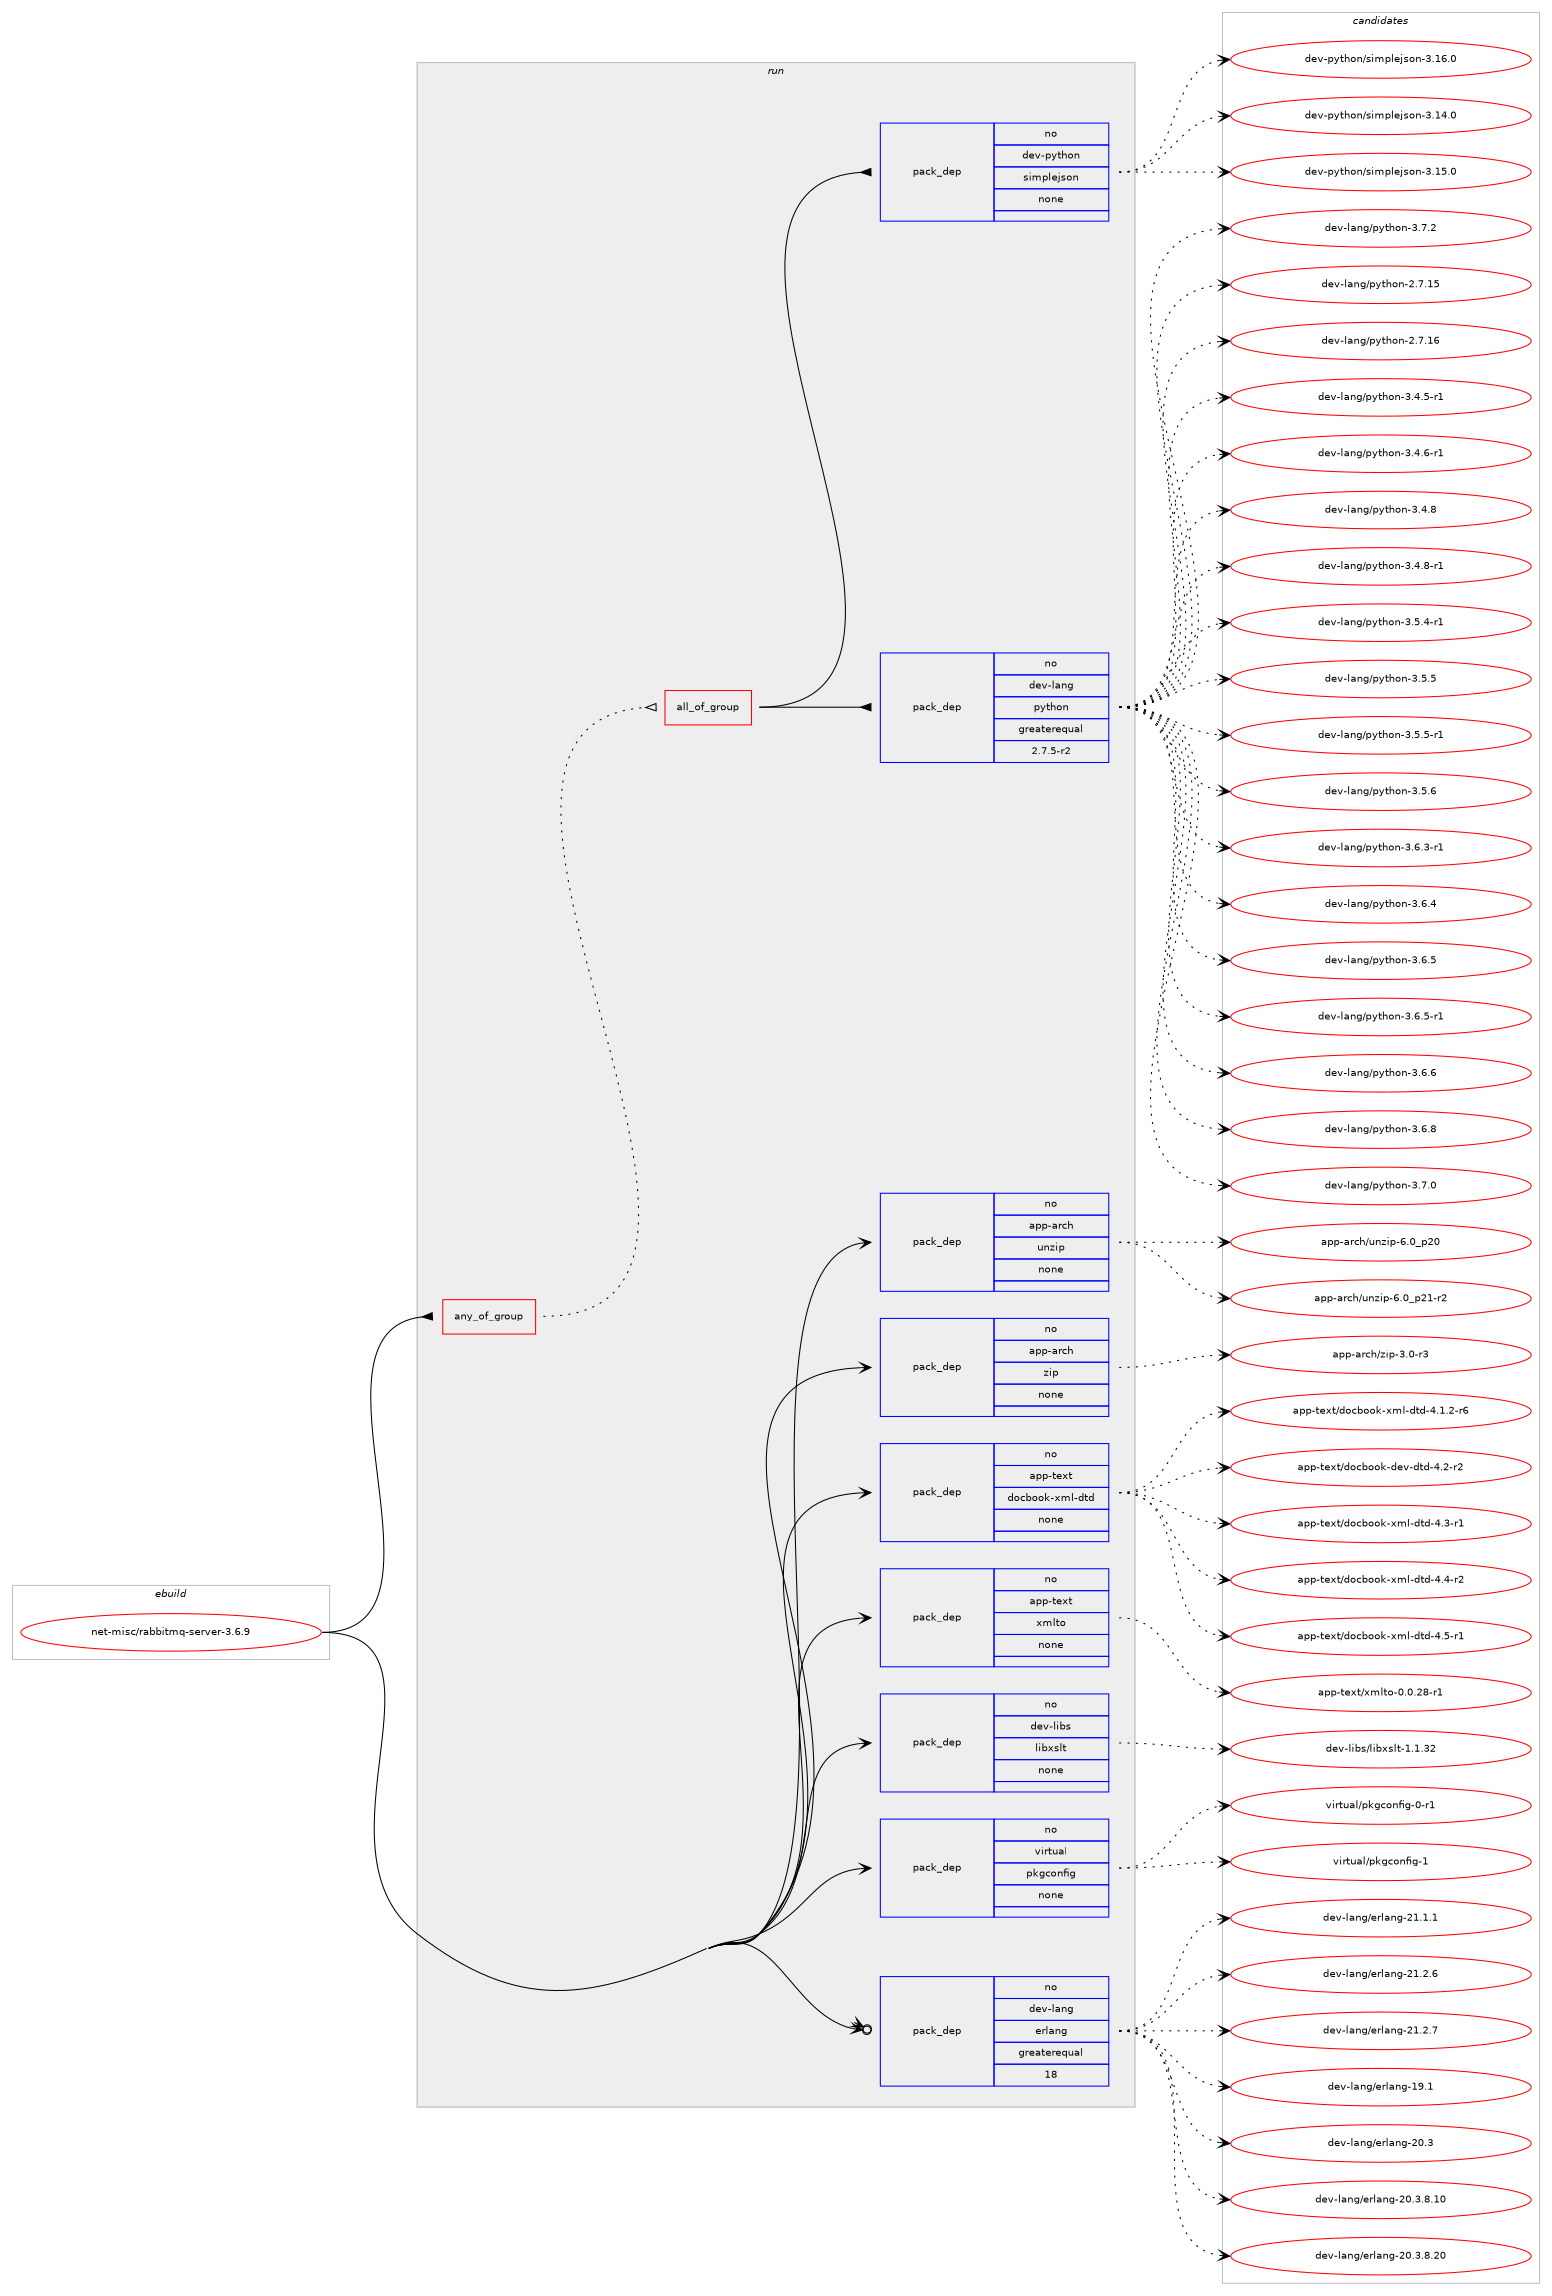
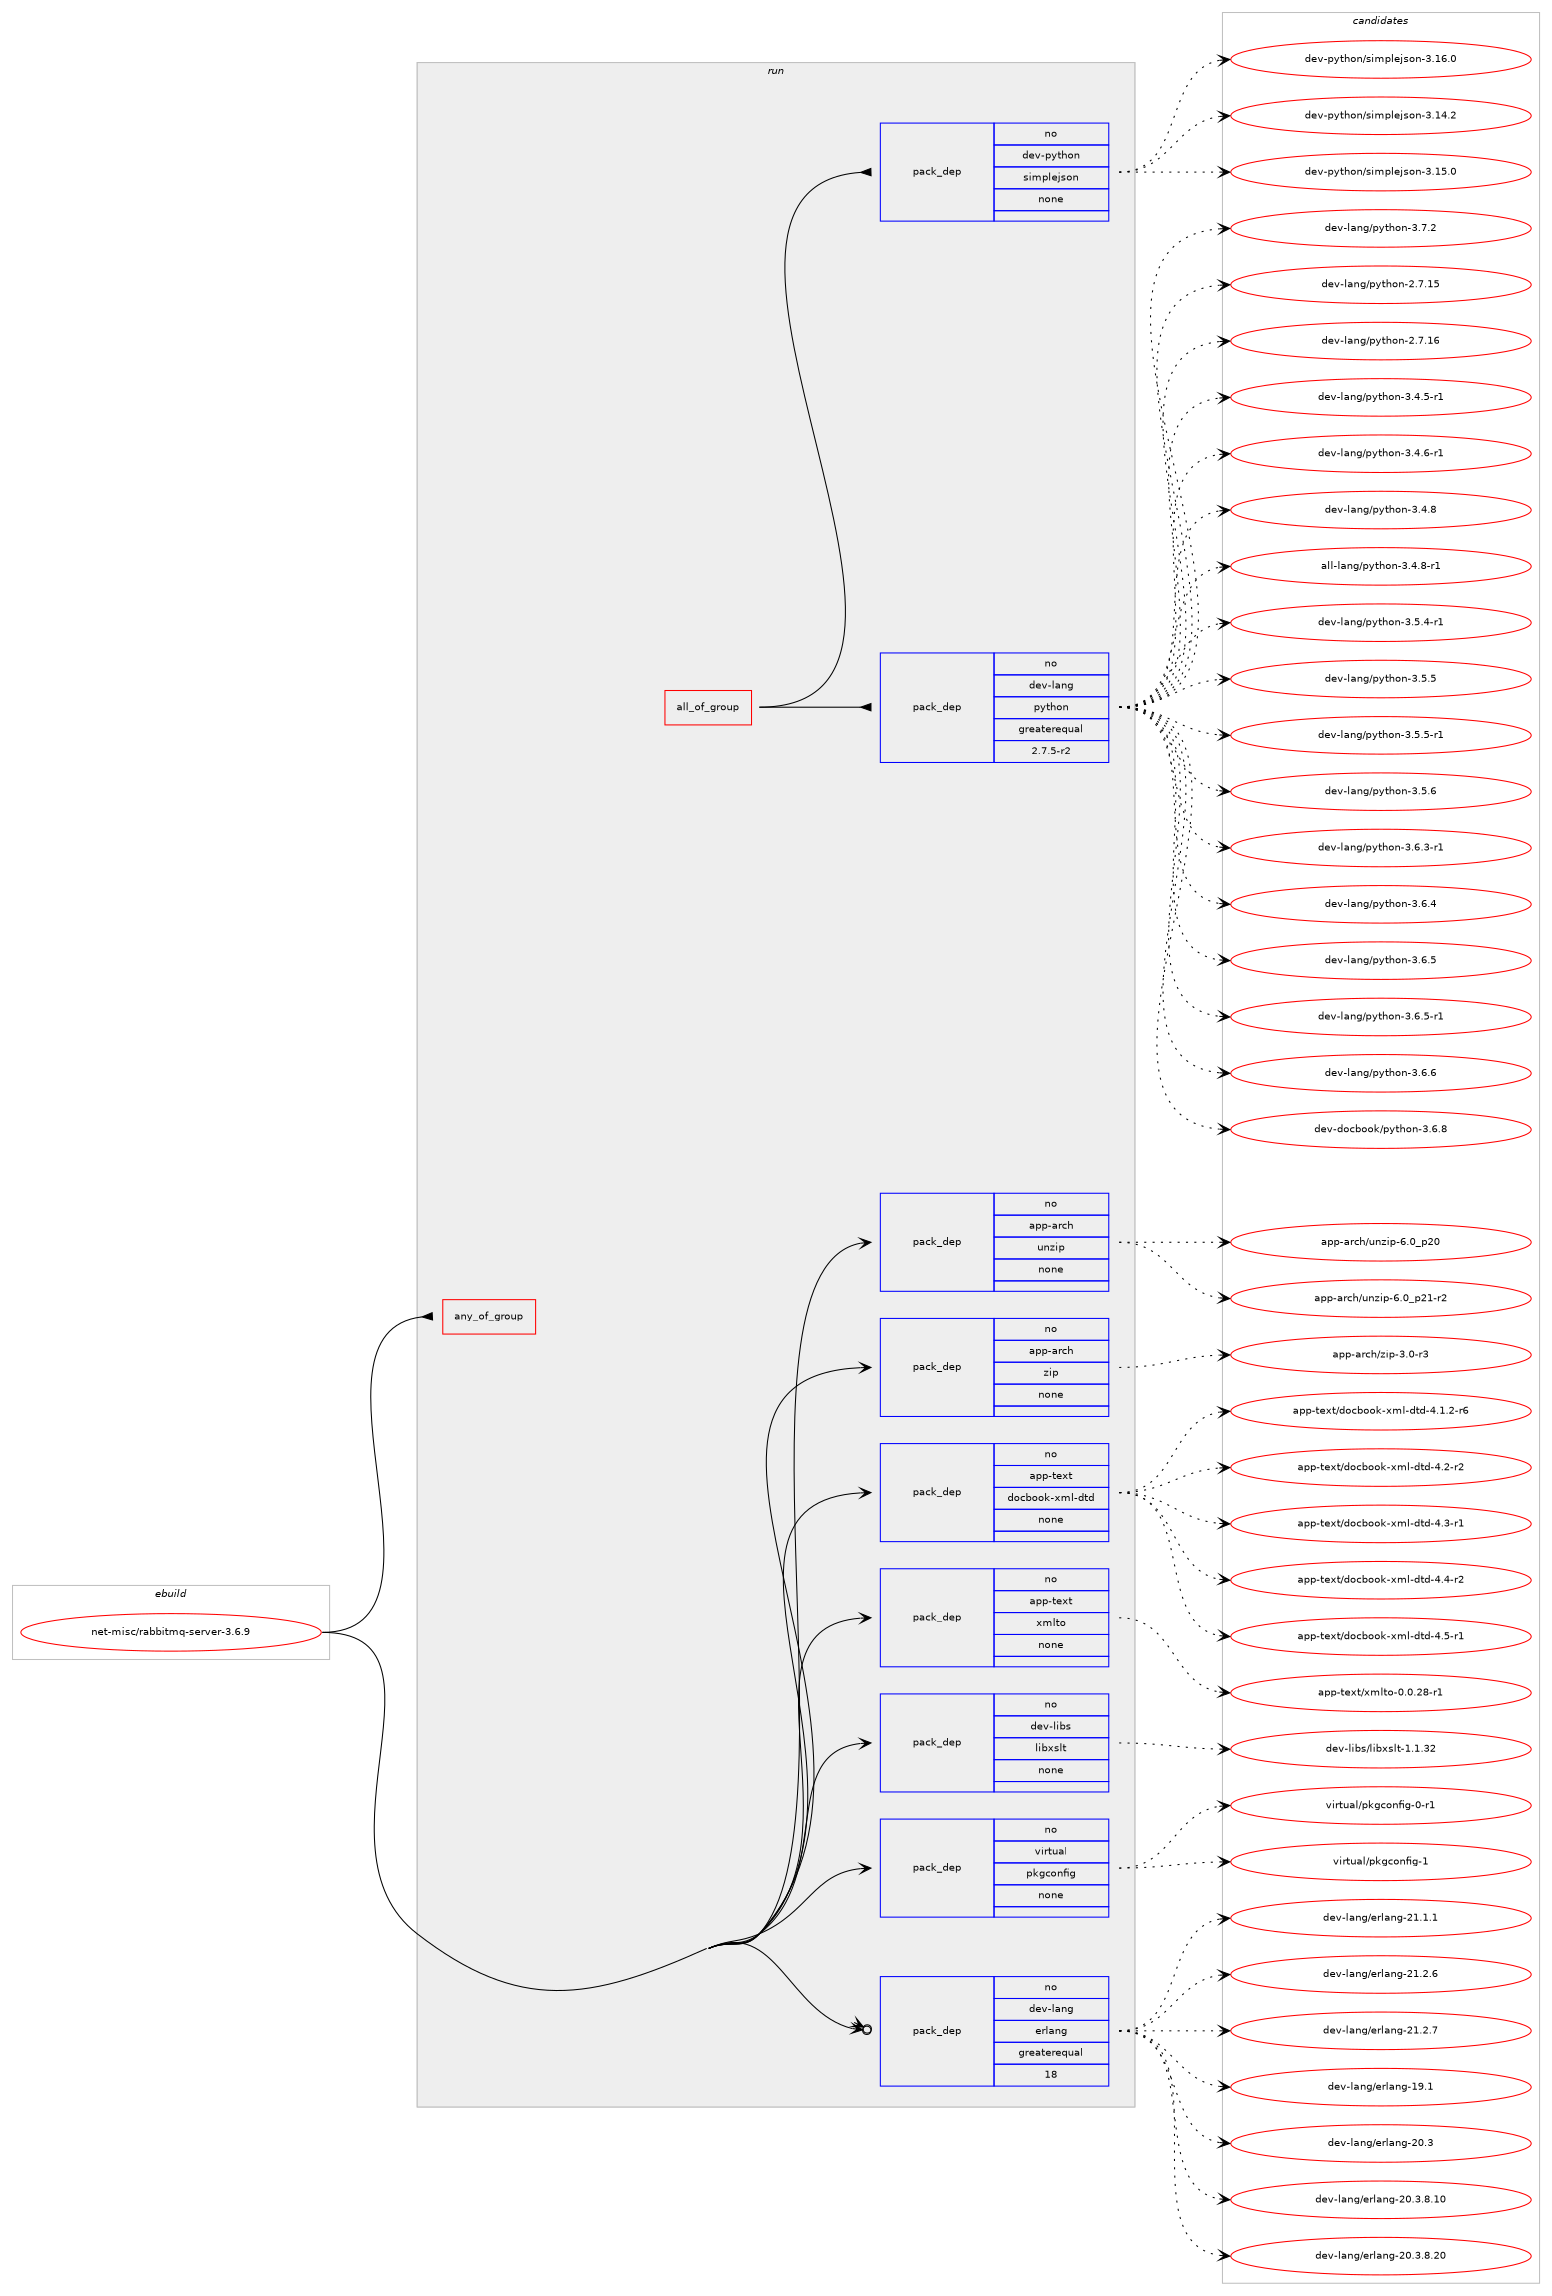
(1381, 116) -> (1381, 116)
(1381, 566) -> (1381, 566)
(601, 1017) -> none
(1381, 1130) -> (1381, 1130)
(1381, 1186) -> none
(1381, 1468) -> (1381, 1468)
